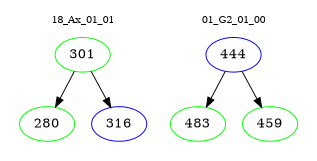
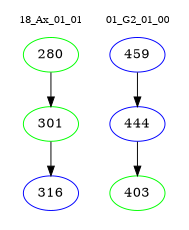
(67, 85) -> (51, 85)
(249, 85) -> (137, 85)
(198, 124) -> (137, 193)
(270, 124) -> (137, 55)
